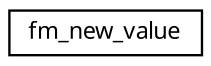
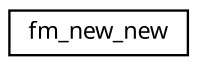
(106, 33) -> (99, 33)
